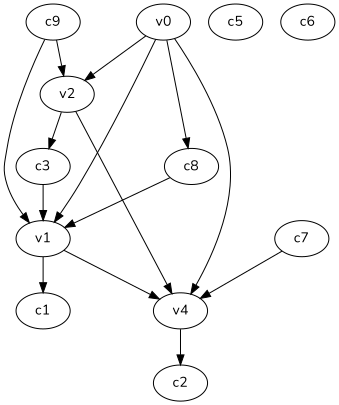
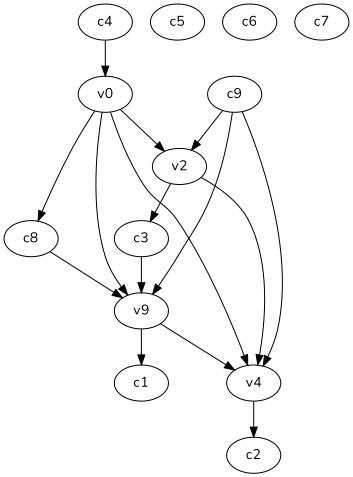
none -> (105, 22)
(43, 239) -> (141, 311)
(246, 272) -> (278, 233)
